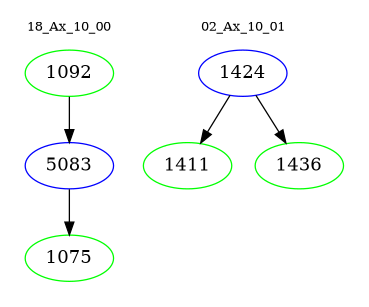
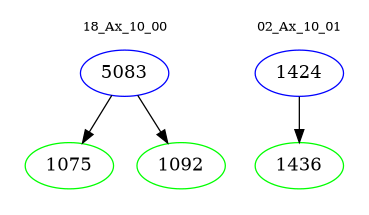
(69, 113) -> (149, 114)
(188, 166) -> none
